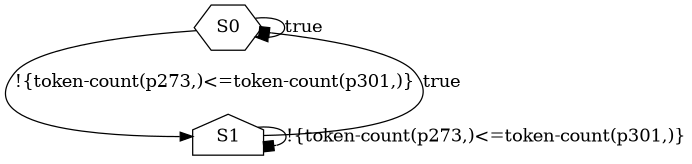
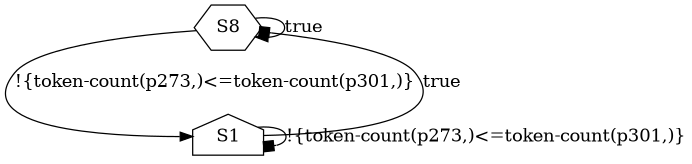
(228, 28) -> (228, 28)
